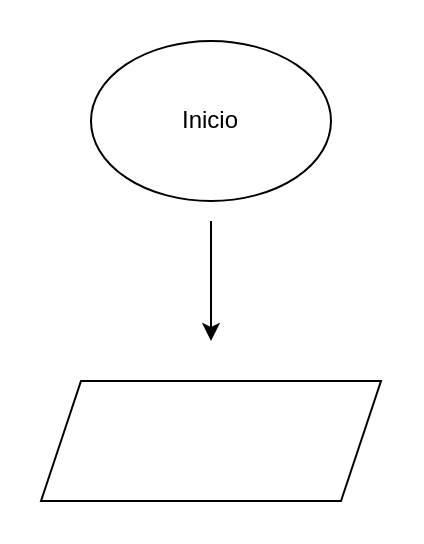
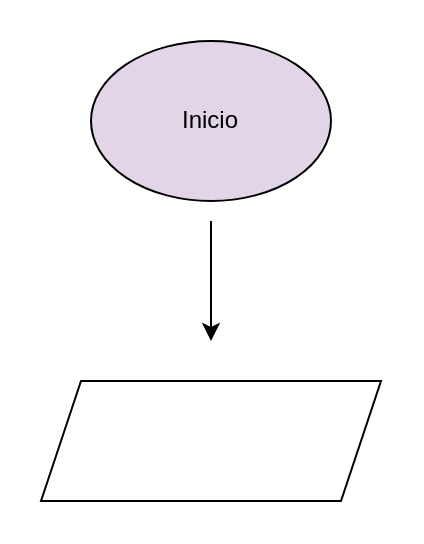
(211, 121) -> (211, 121)
